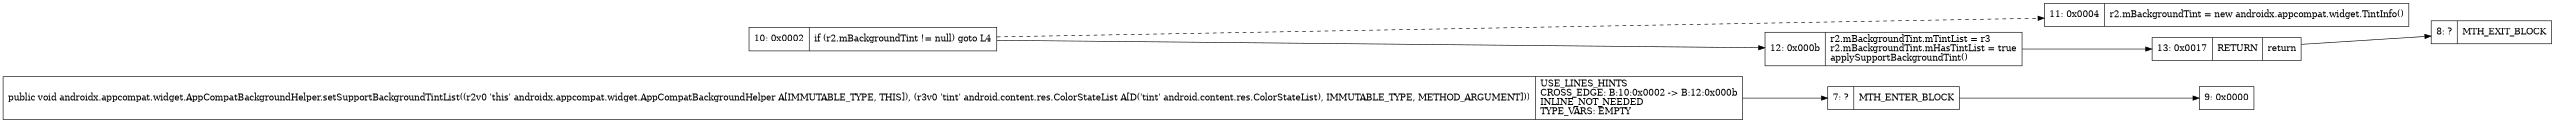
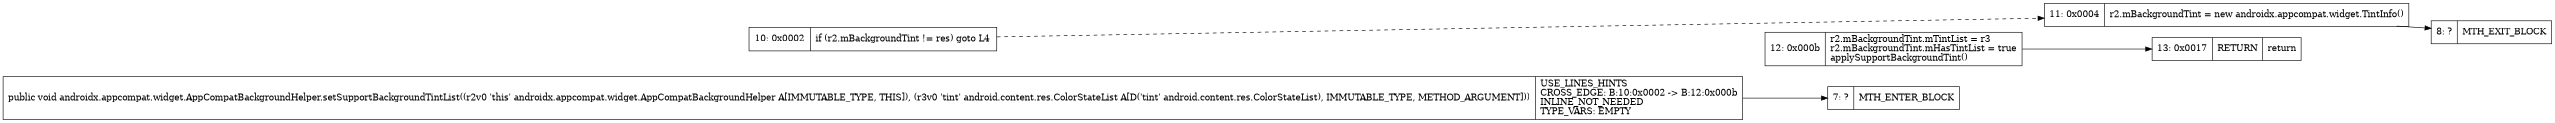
(903, 39) -> (903, 39)
(2363, 40) -> (2411, 27)
(1378, 44) -> none
(2227, 98) -> none
